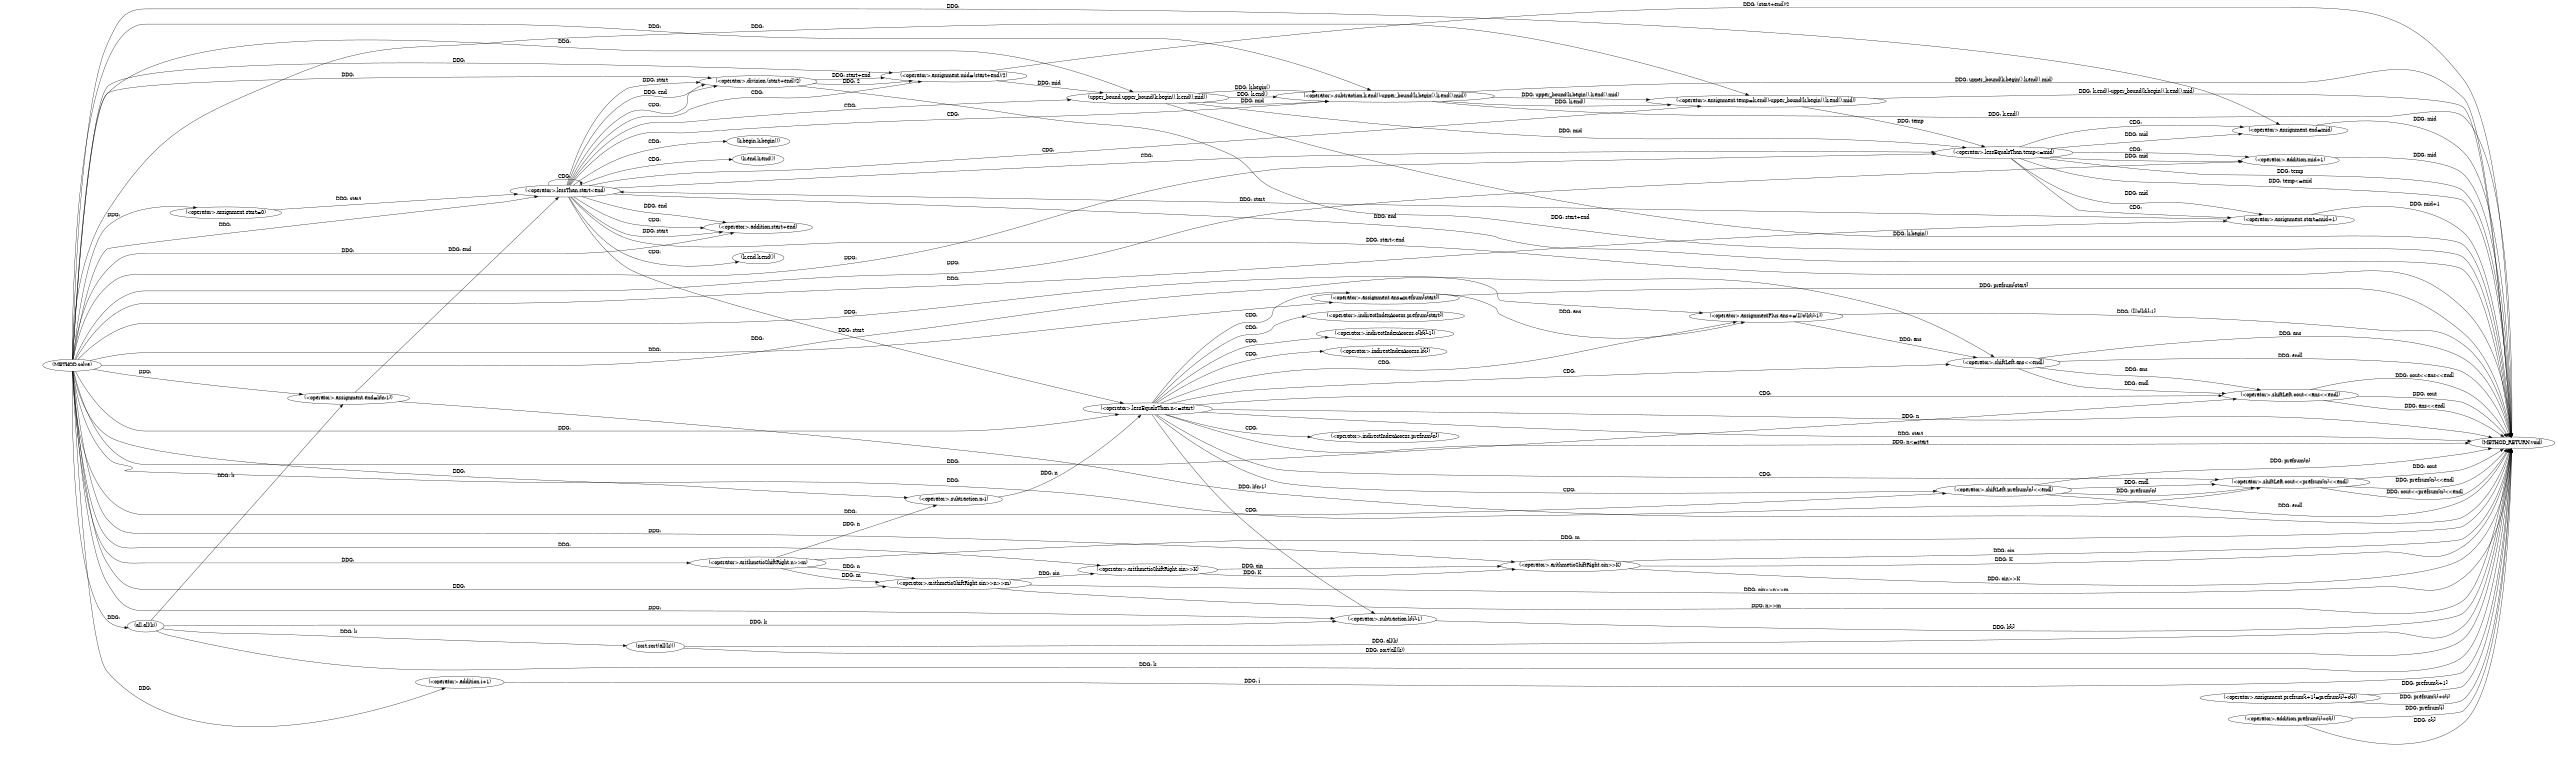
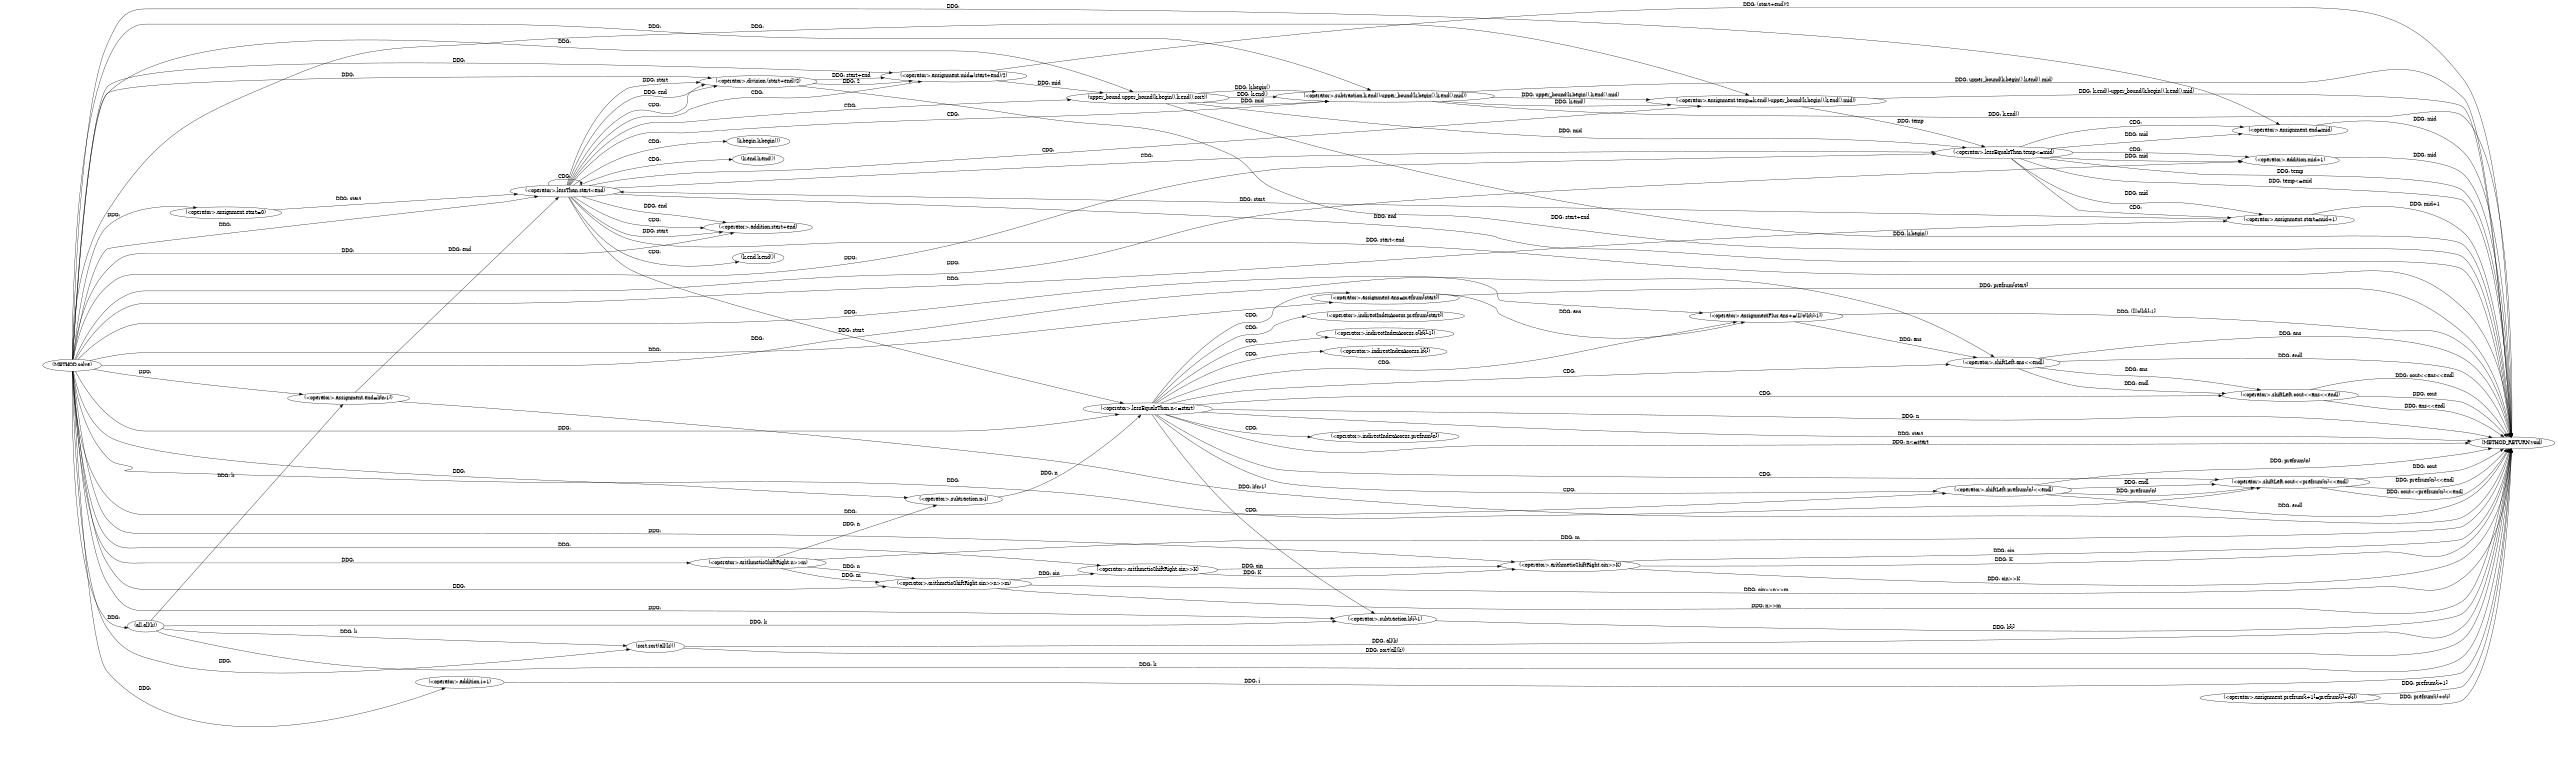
(1148, 98) -> (1148, 98)
(1127, 464) -> (231, 671)
(2290, 719) -> none
